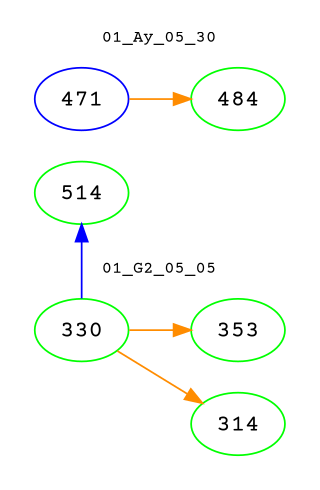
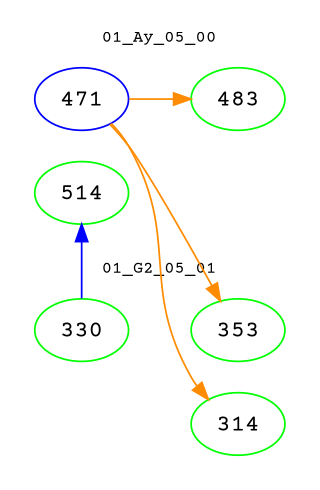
(160, 37) -> (160, 37)
(238, 99) -> (238, 99)
(160, 268) -> (160, 268)
(151, 330) -> (165, 203)
(152, 372) -> (160, 267)
